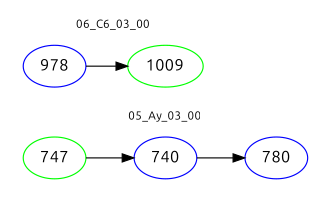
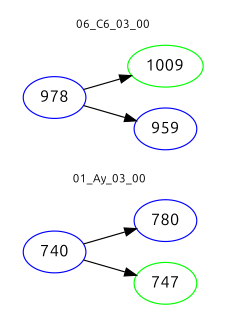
(165, 117) -> (110, 179)
none -> (165, 129)
(104, 158) -> (104, 266)
